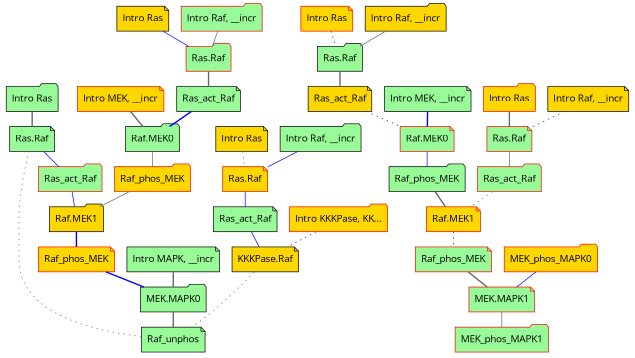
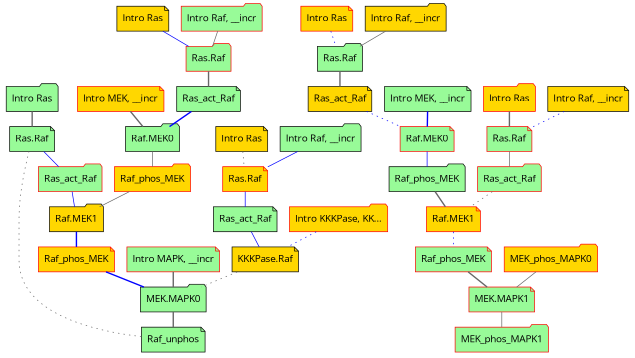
(173, 259) -> (173, 259)
(526, 279) -> (526, 279)
(224, 301) -> (219, 279)
